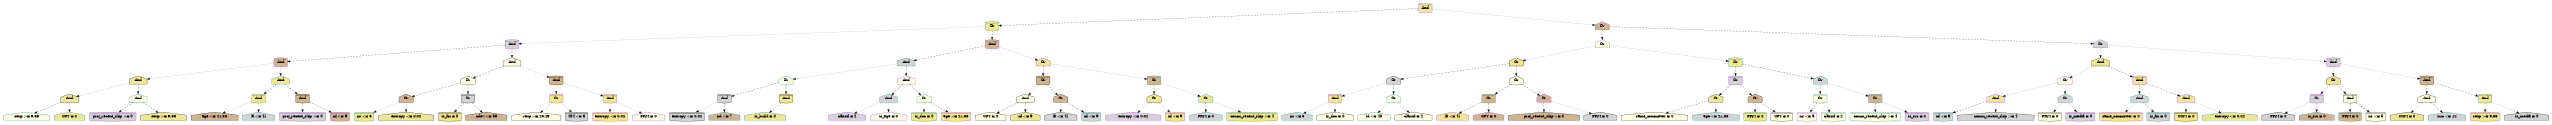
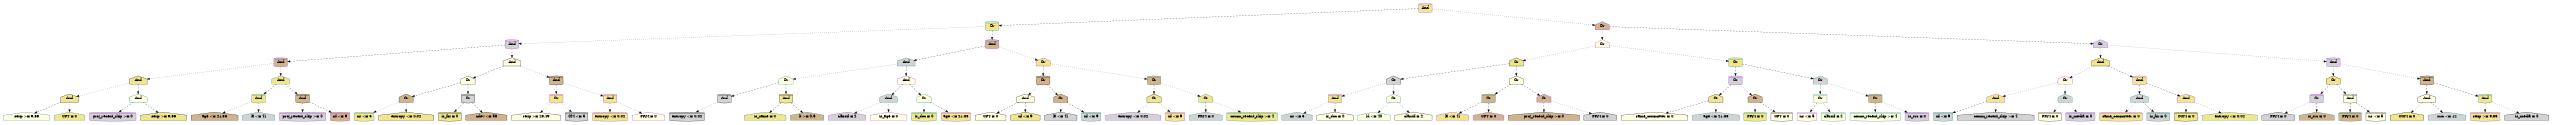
(724, 117) -> none
(765, 117) -> (765, 117)
none -> (807, 117)
